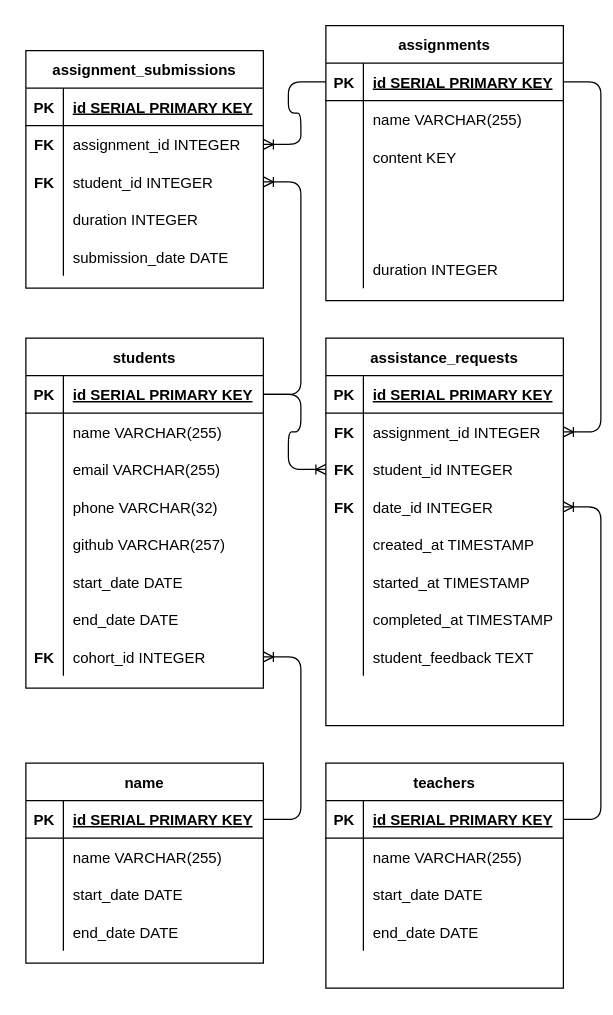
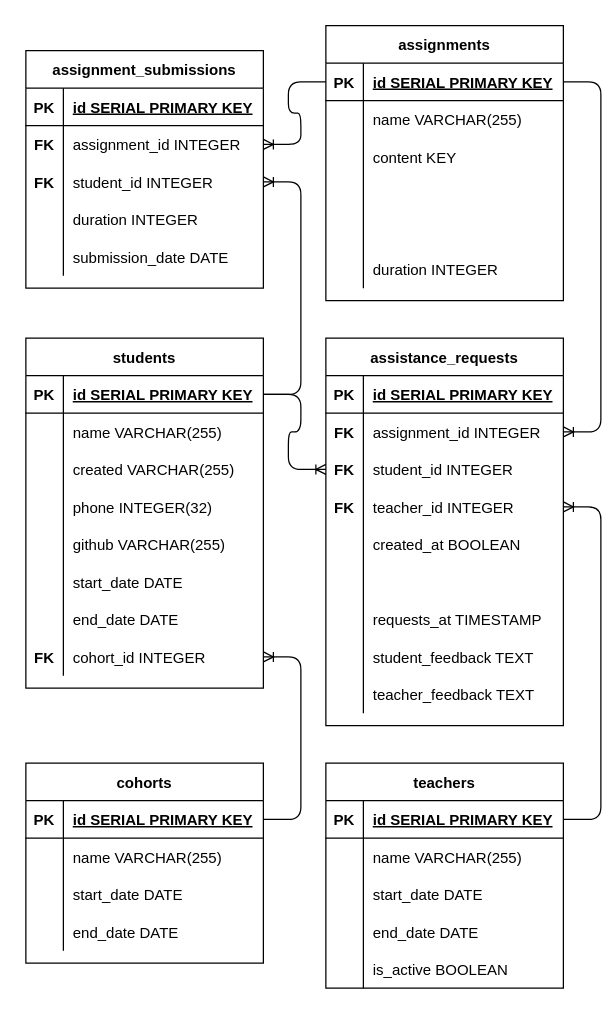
(142, 470) -> (155, 470)
(142, 508) -> (142, 508)
(432, 508) -> (444, 508)
(148, 545) -> (148, 545)
(455, 545) -> (446, 545)
(463, 582) -> none
(461, 620) -> (459, 620)
none -> (463, 694)
(144, 783) -> (144, 783)
none -> (463, 969)
